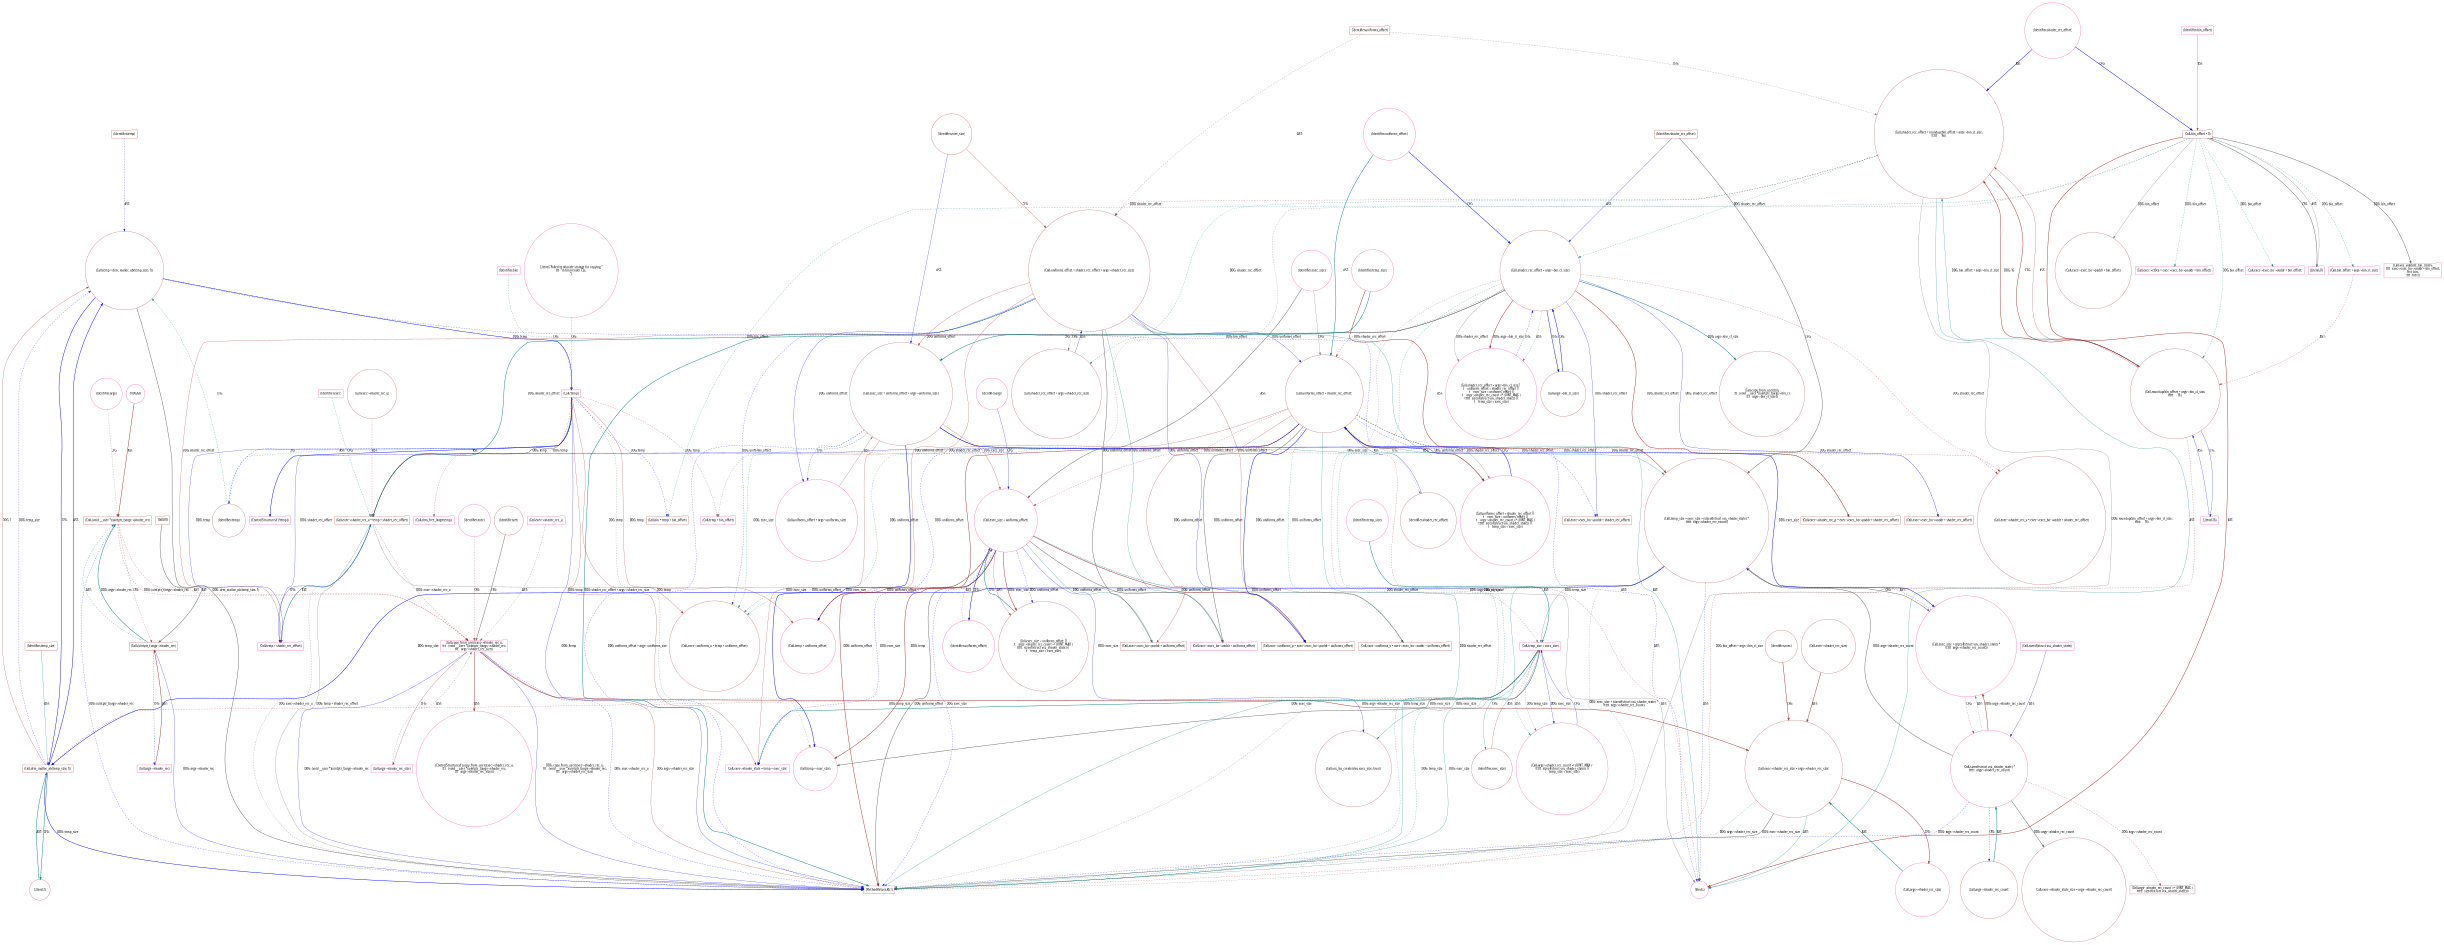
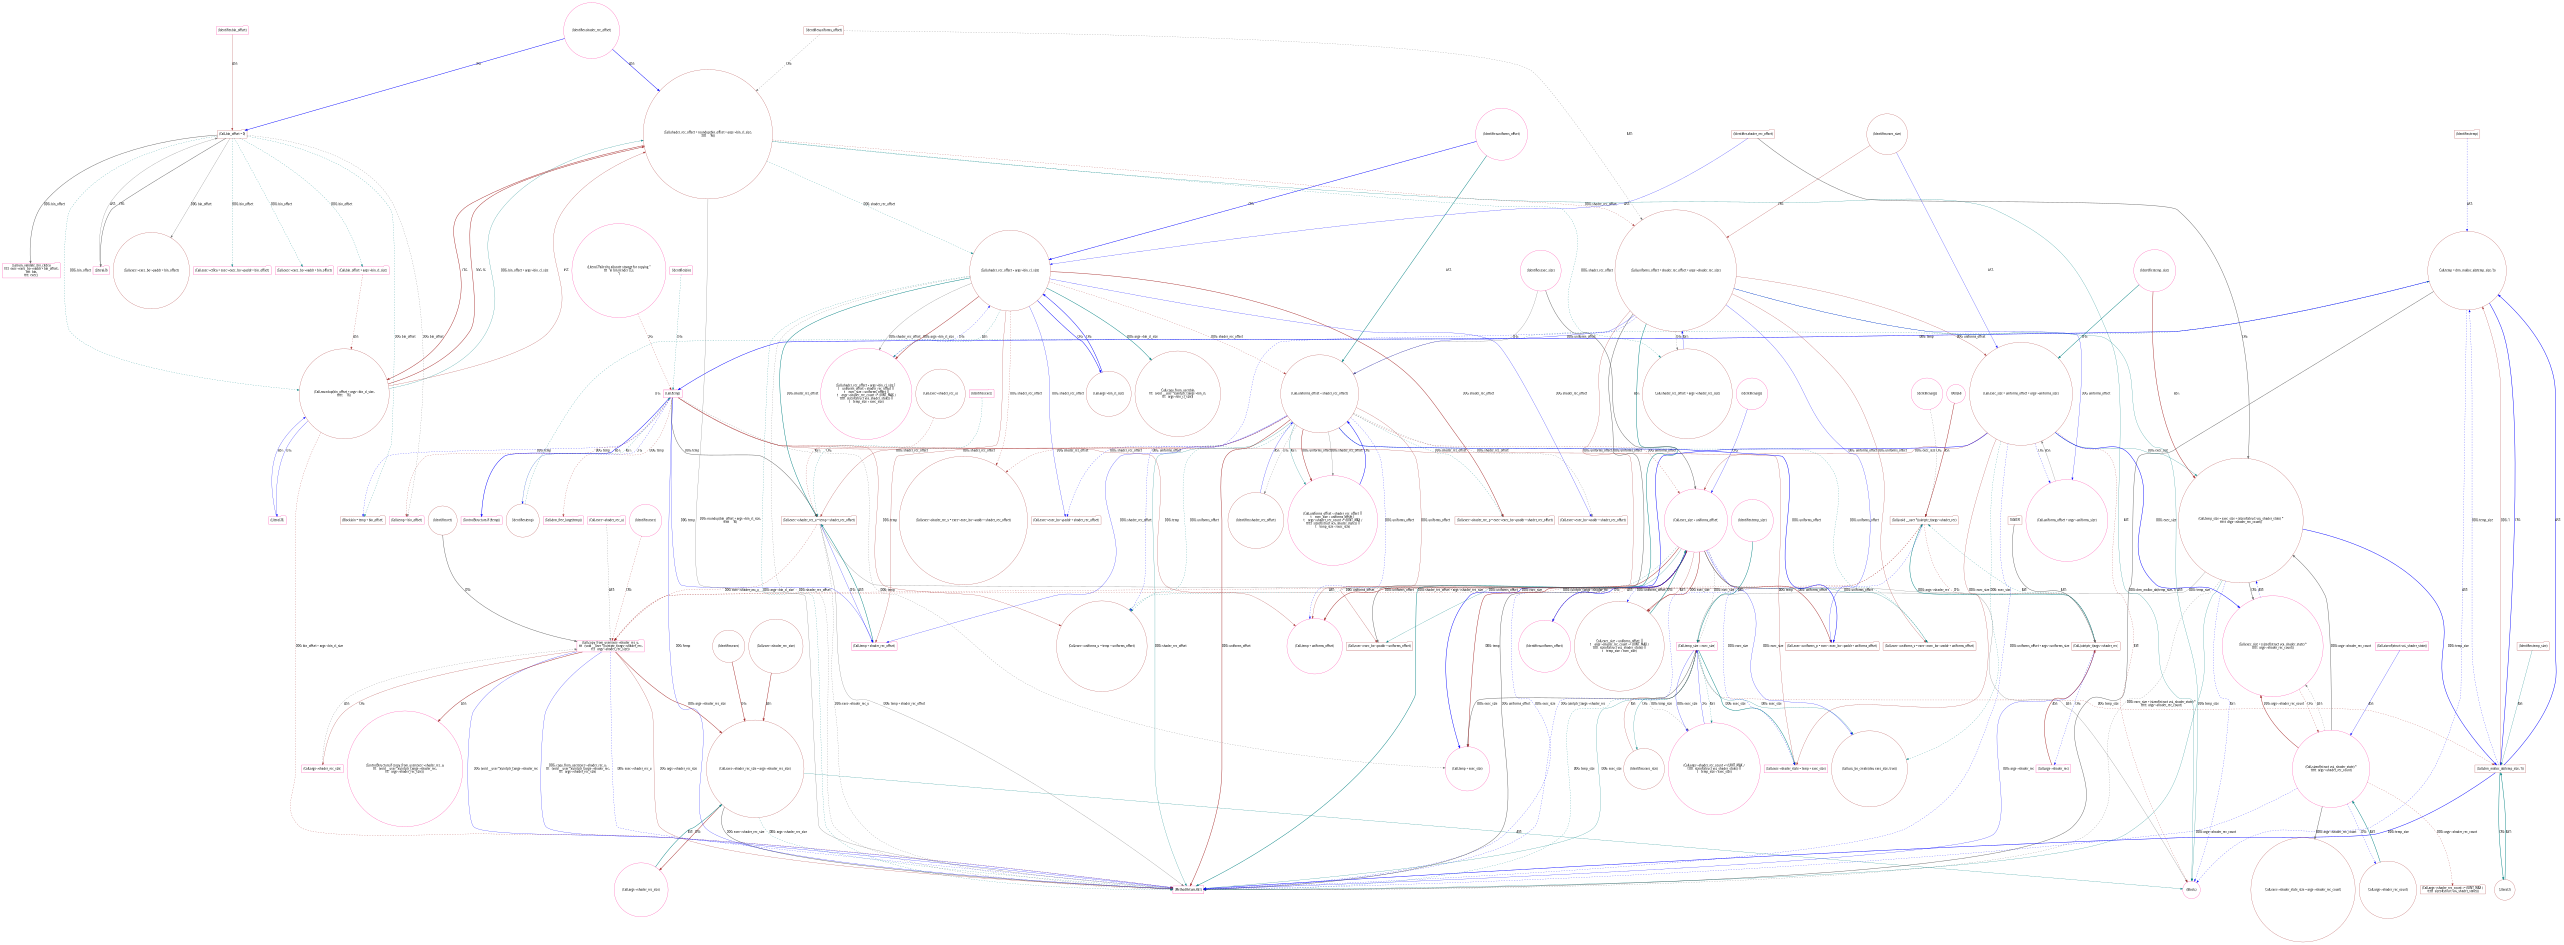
(749, 473) -> (1991, 613)
(667, 520) -> (363, 520)
(2224, 561) -> none
(1224, 646) -> none
